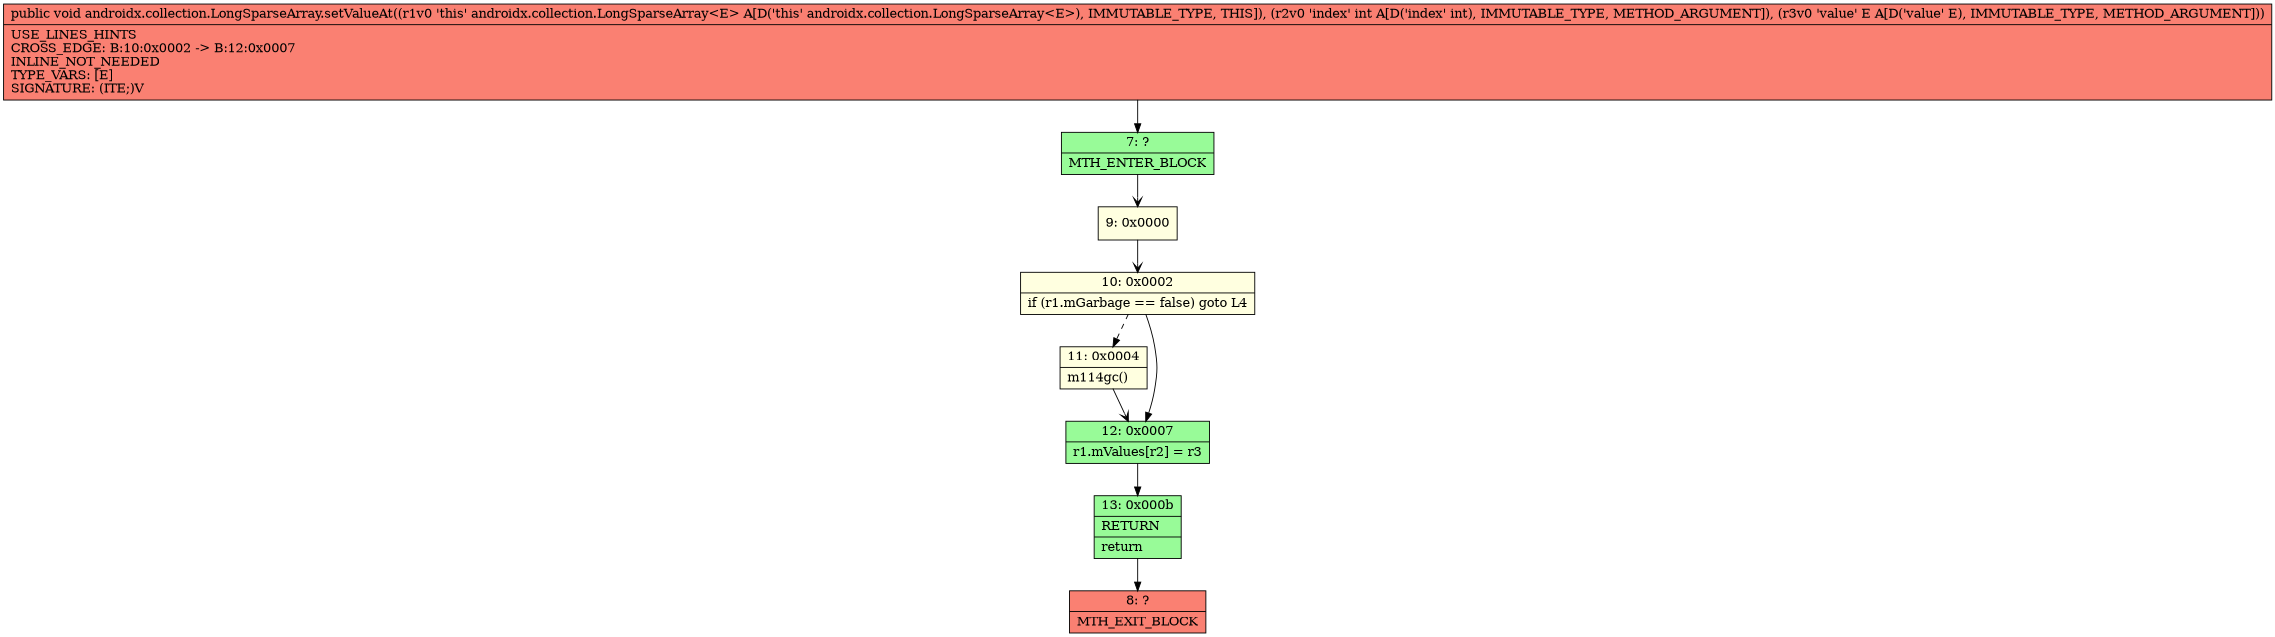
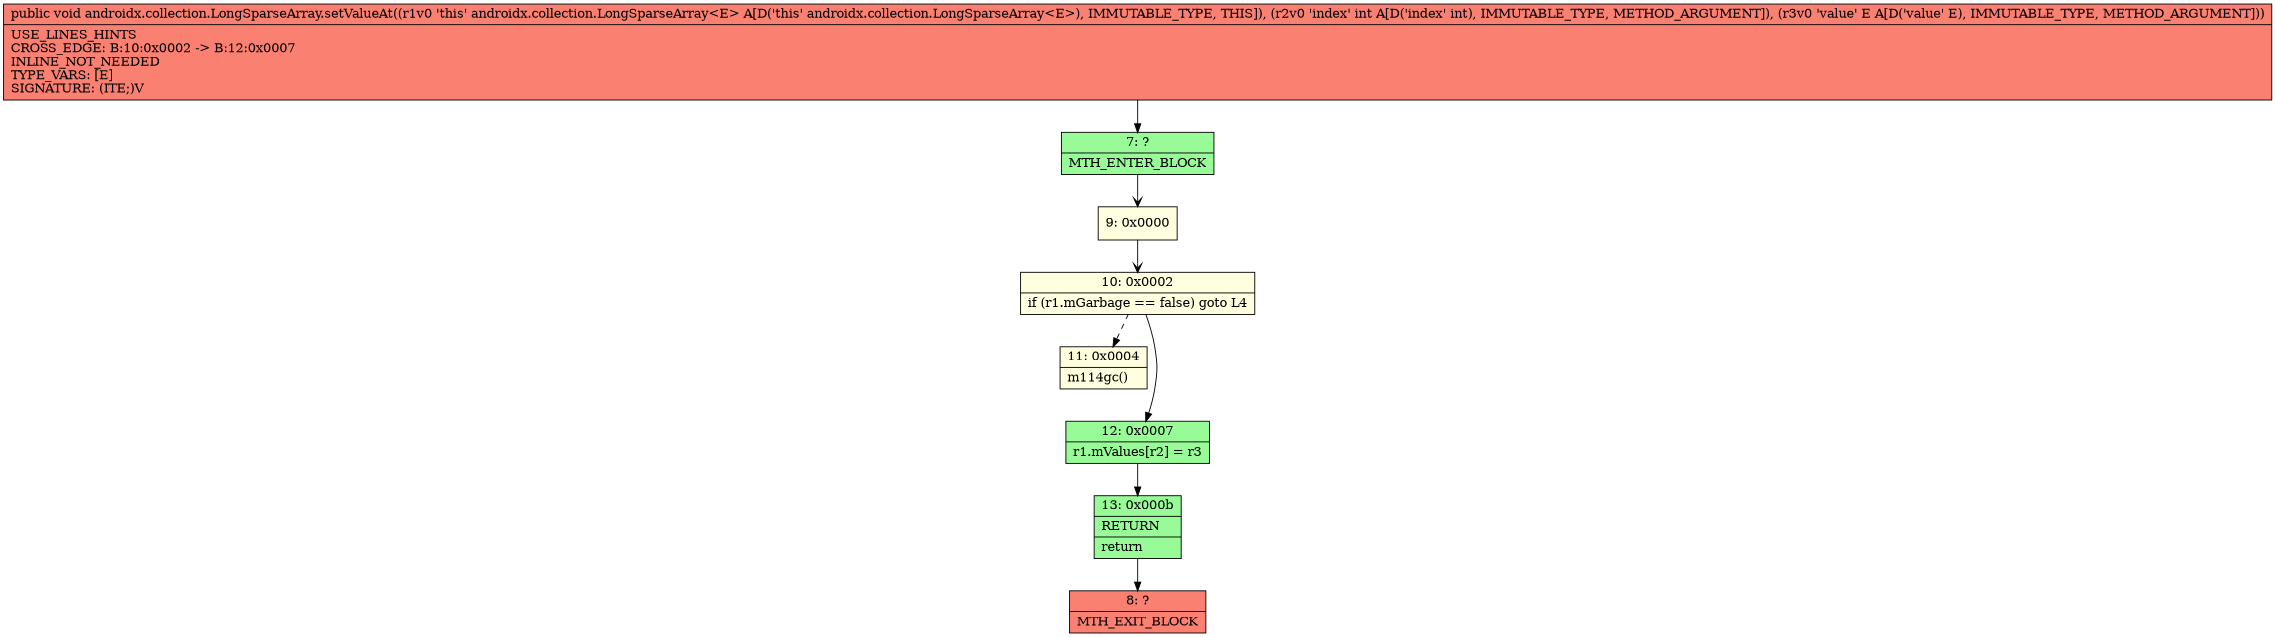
(1119, 401) -> none
